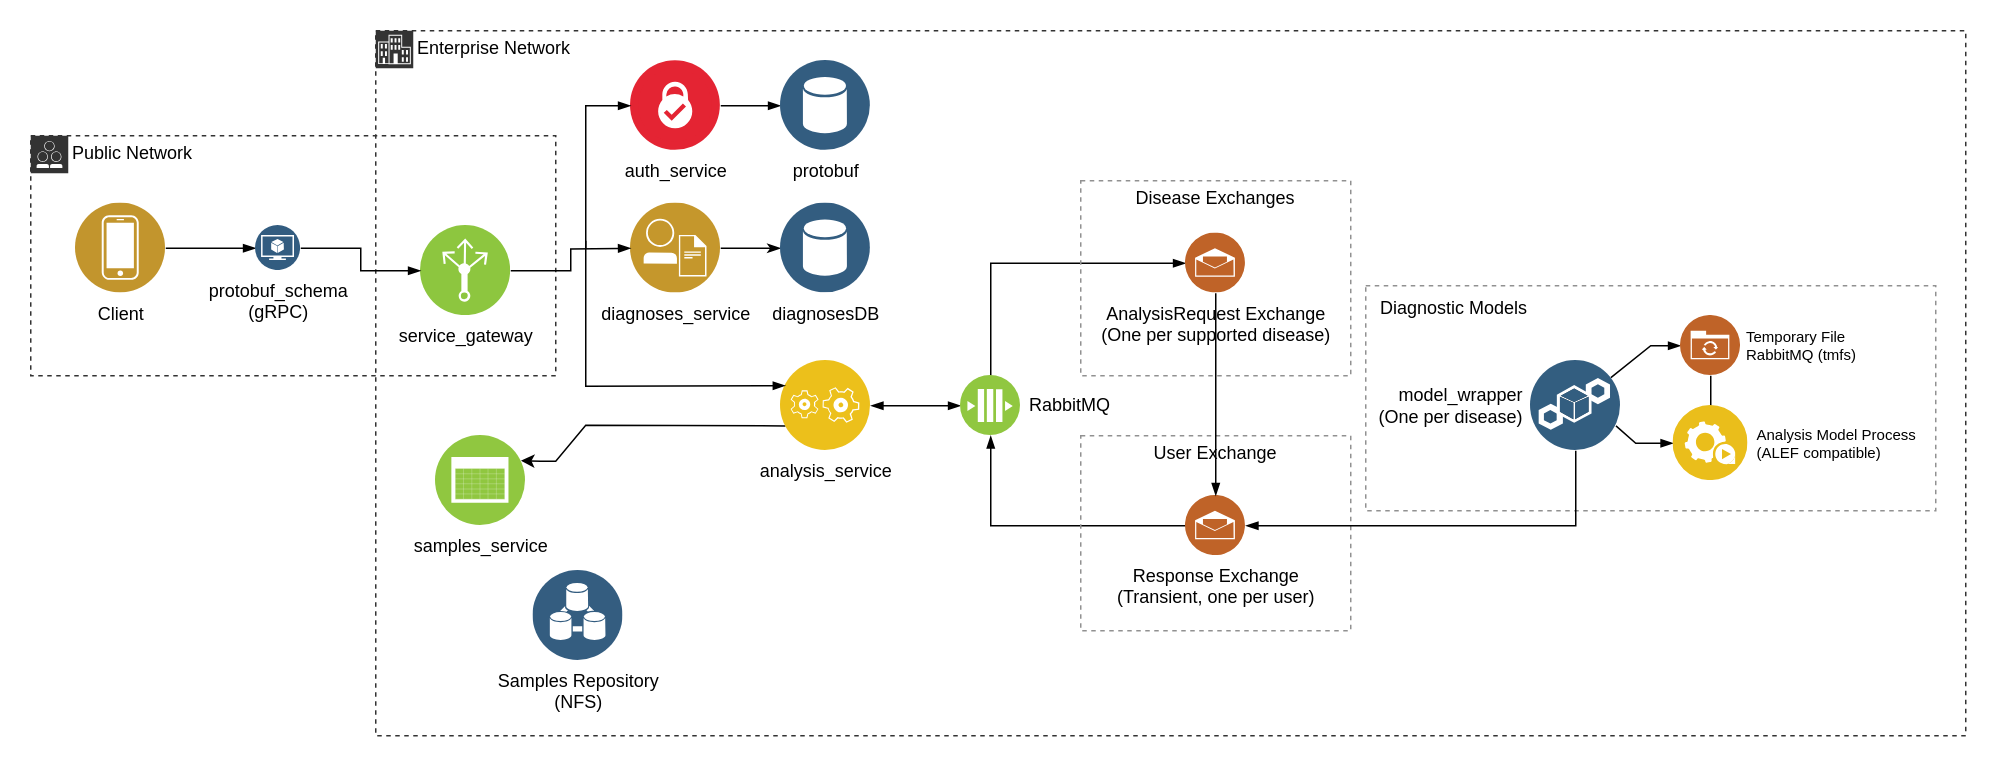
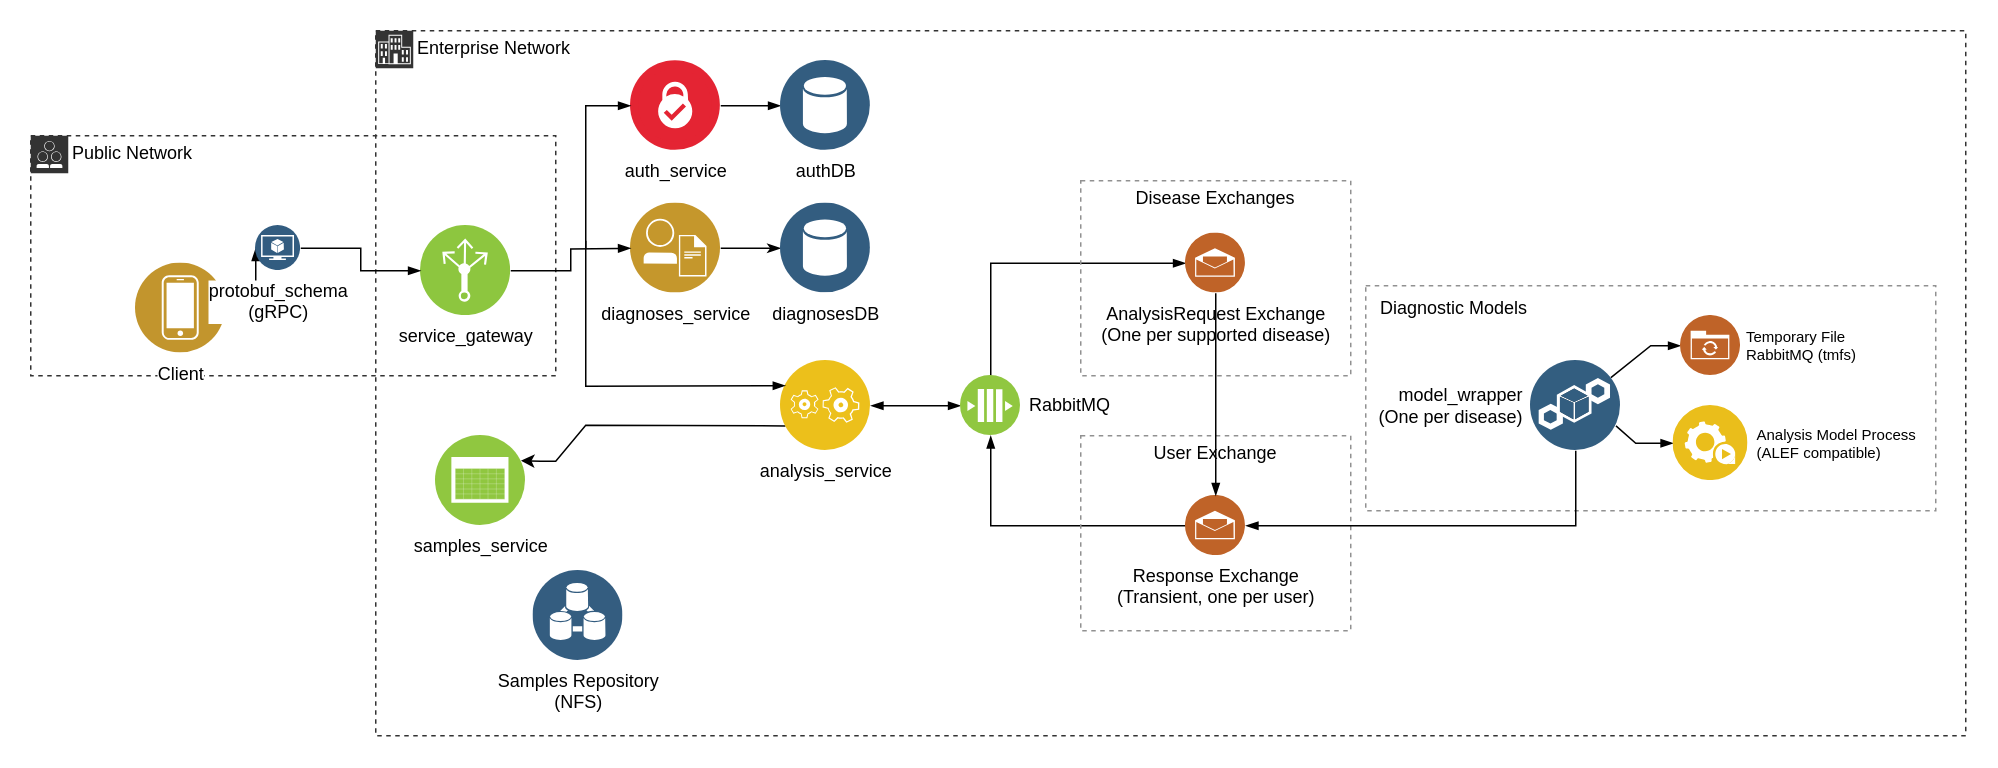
(827, 172) -> (827, 172)
(121, 248) -> (181, 308)
(1711, 391) -> none
